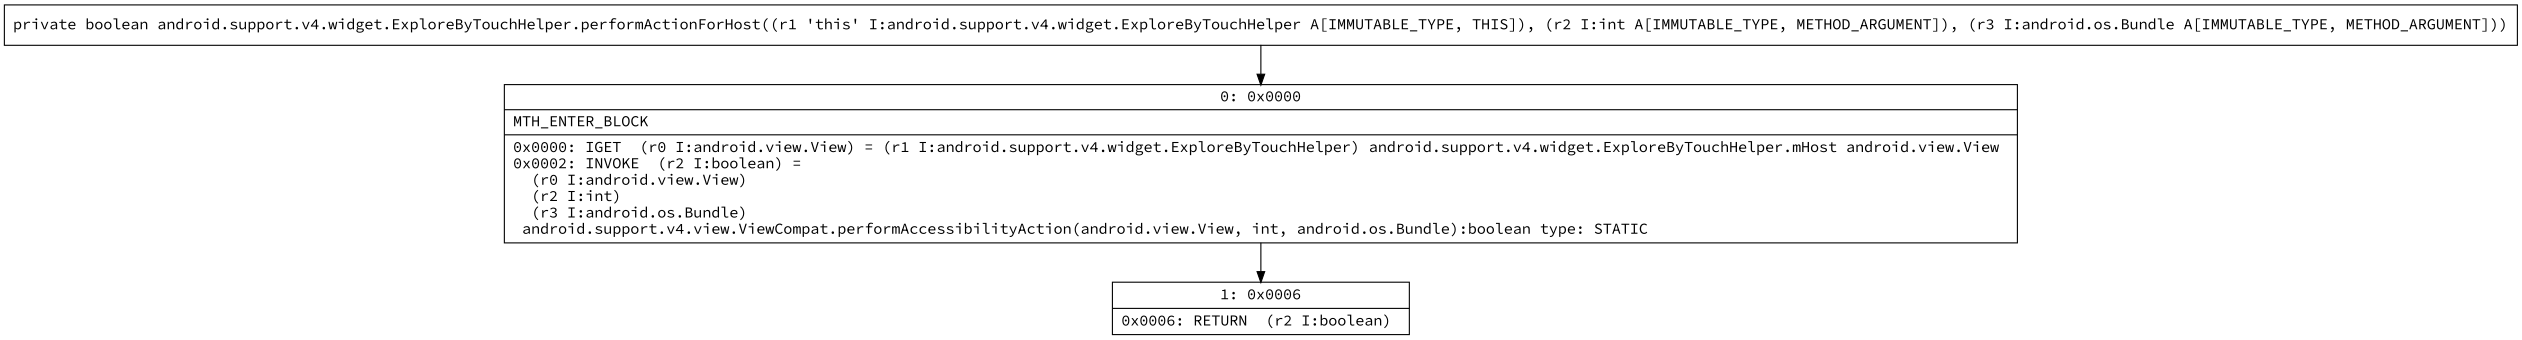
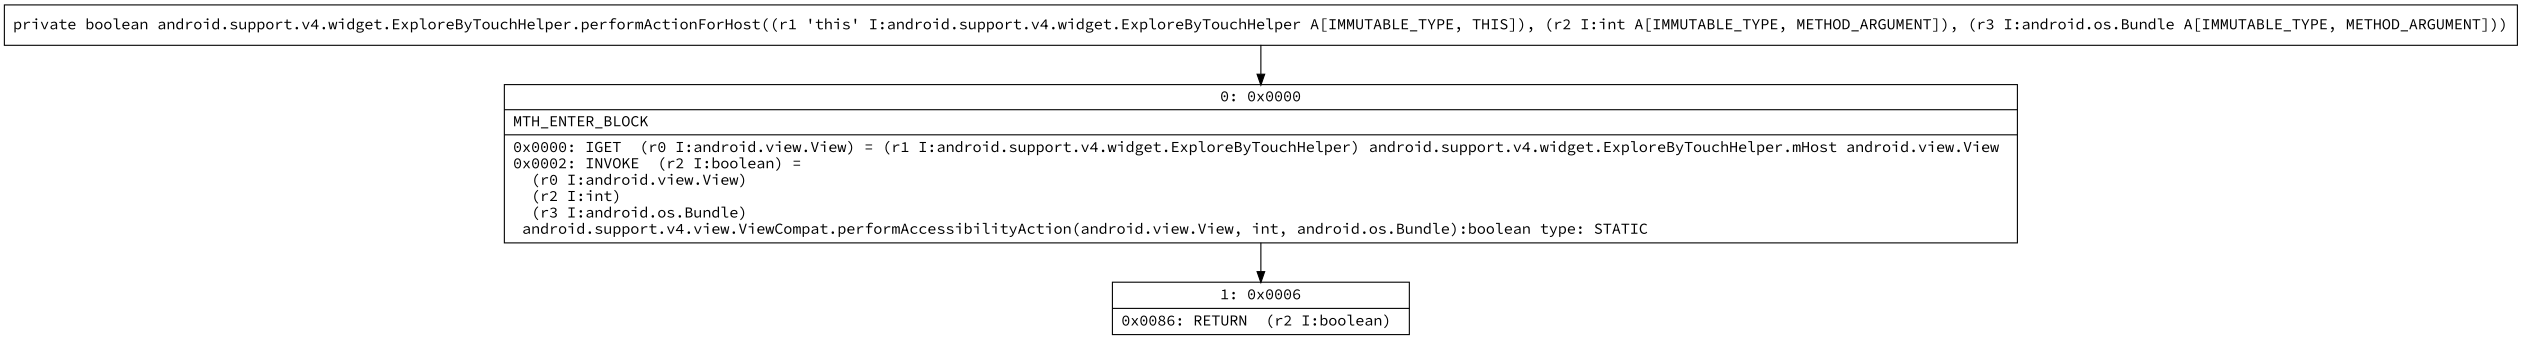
(1261, 321) -> (1261, 321)
